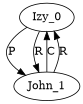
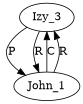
(47, 17) -> (47, 17)
